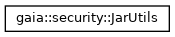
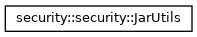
(87, 19) -> (99, 19)
